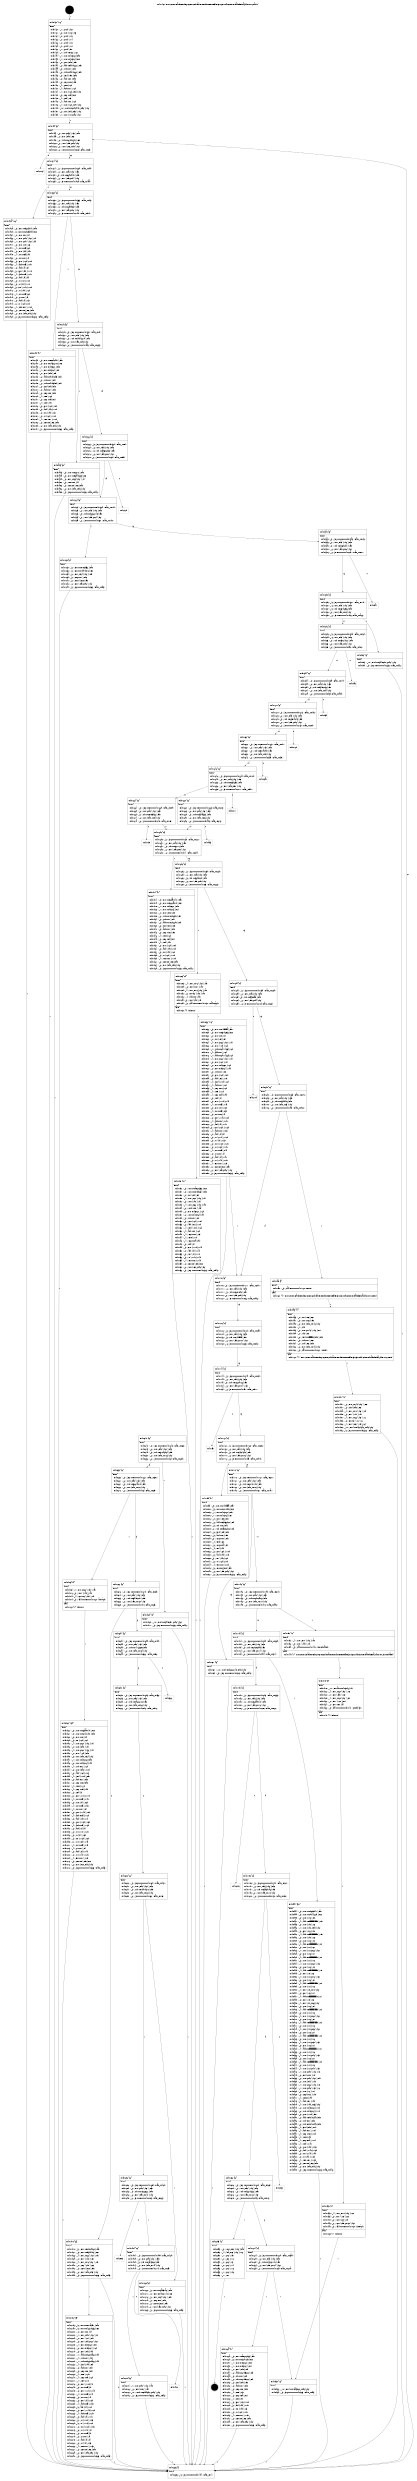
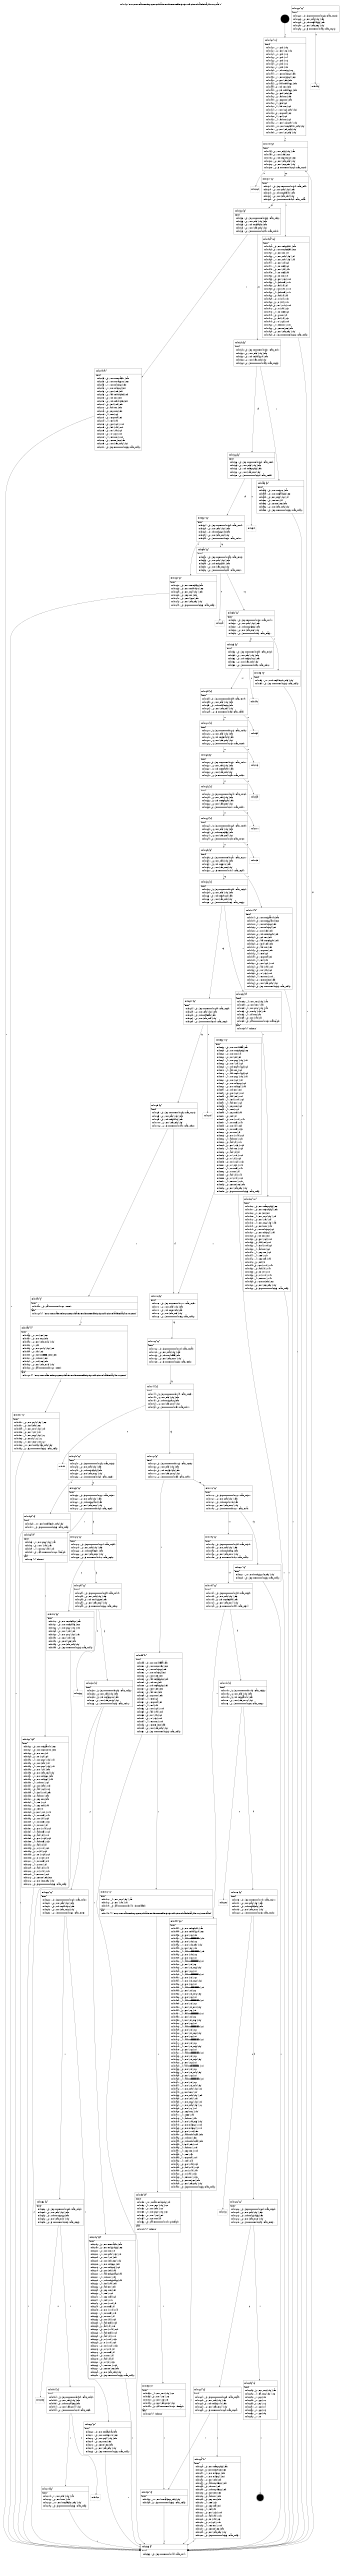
(190, 827) -> none
(297, 1619) -> (157, 1811)
(89, 2296) -> (94, 1970)
